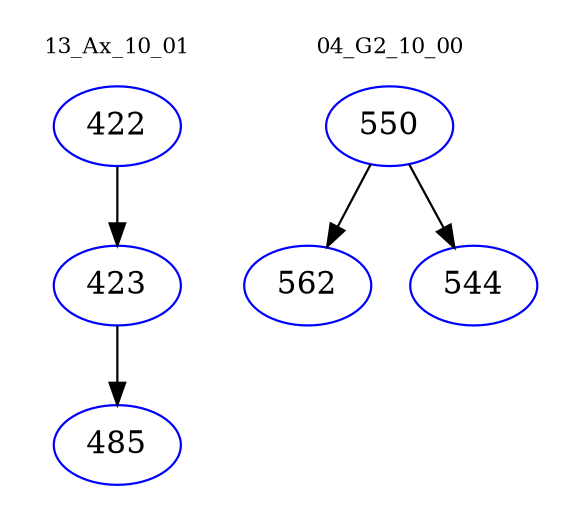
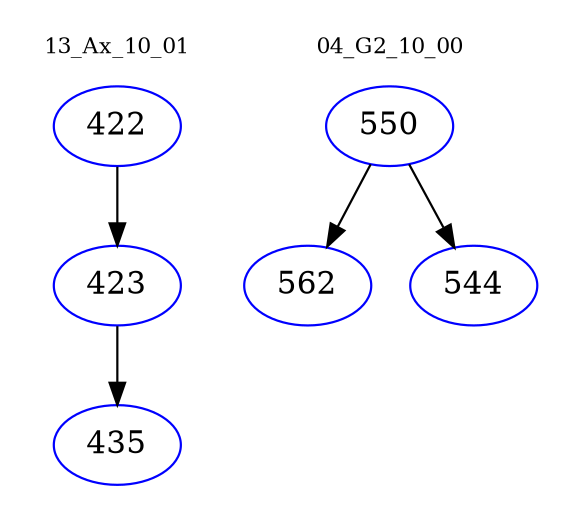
(117, 445) -> (117, 445)
